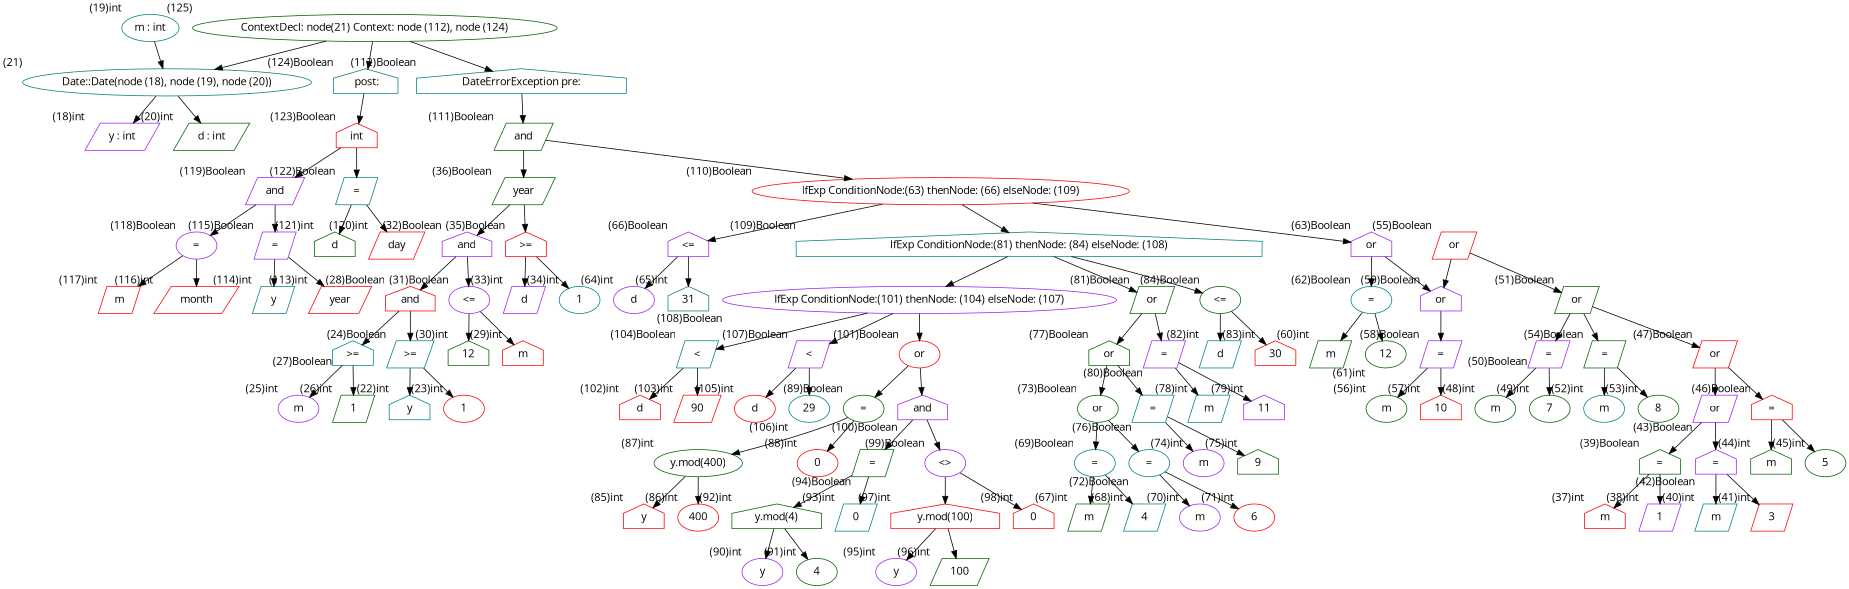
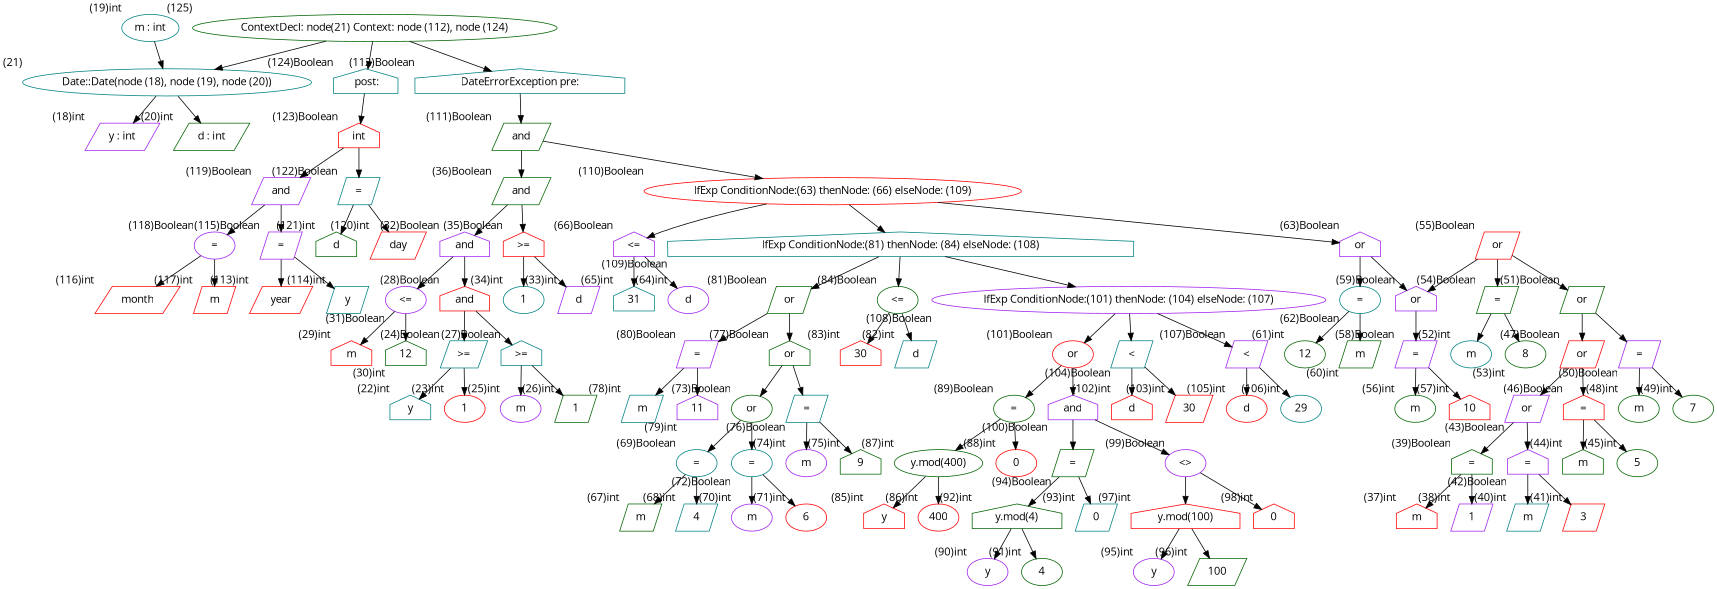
(524, 191) -> (521, 191)
(1589, 324) -> (1498, 269)
(697, 409) -> (1189, 409)
